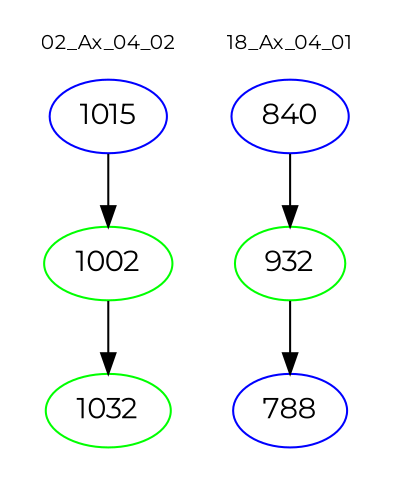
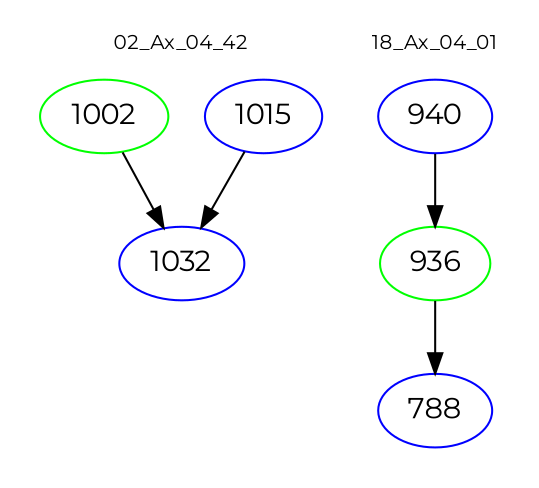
(109, 44) -> (182, 44)
(290, 116) -> (435, 116)
(108, 180) -> (228, 180)
(290, 264) -> (435, 264)
(108, 411) -> (182, 264)
